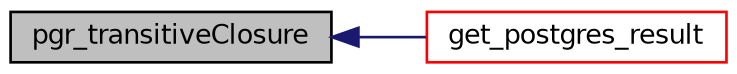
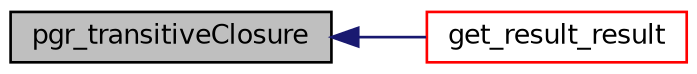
(577, 37) -> (557, 37)
